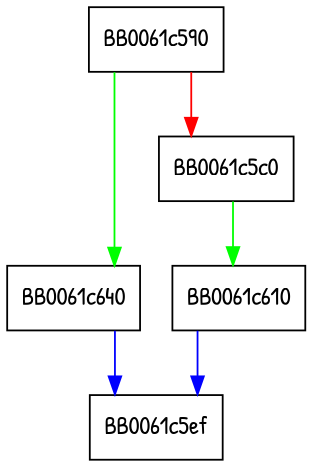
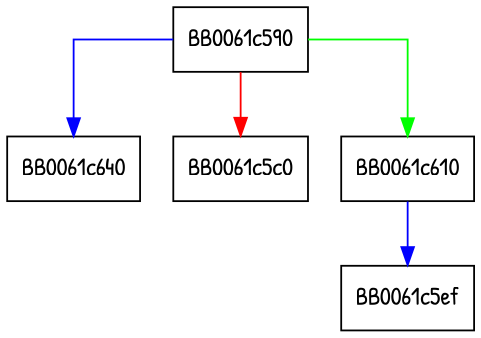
(114, 160) -> (84, 40)
(233, 224) -> (397, 40)
(115, 354) -> none
